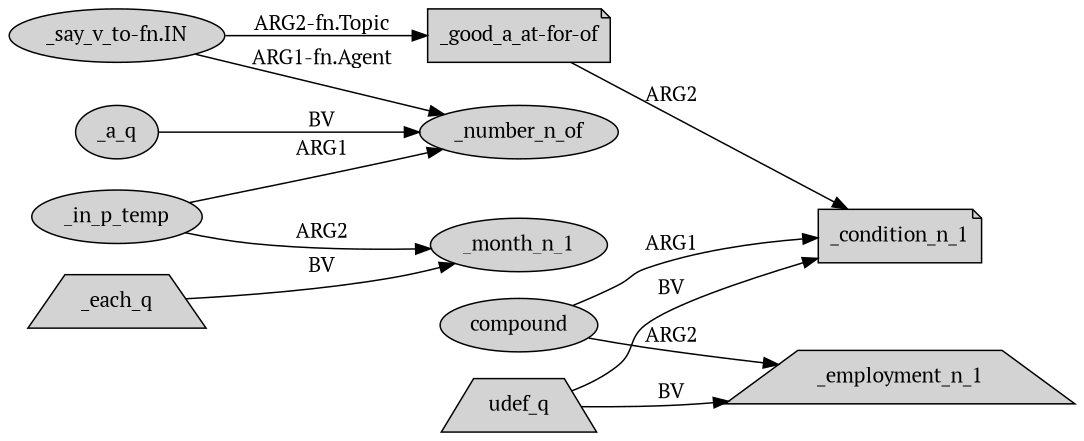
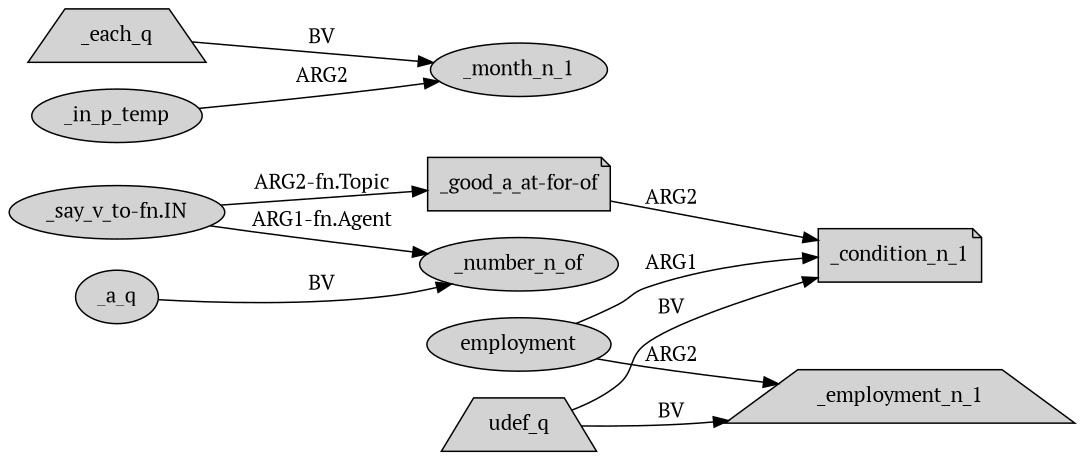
(309, 178) -> none
(519, 325) -> (519, 344)
